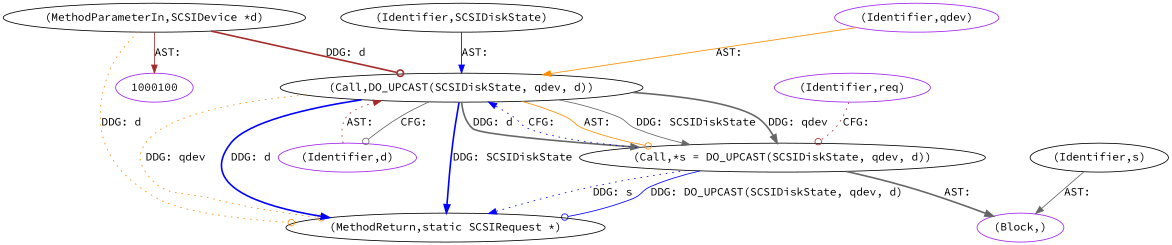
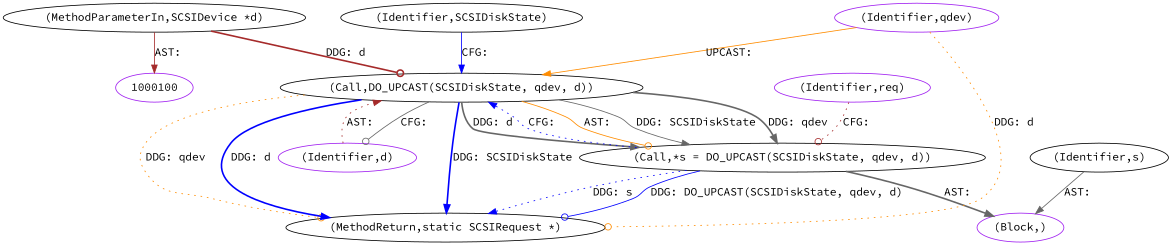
(478, 53) -> (478, 53)
(733, 53) -> (733, 53)
(130, 179) -> (894, 216)
